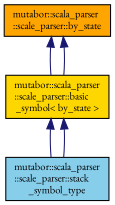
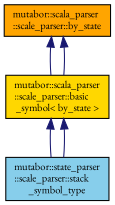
(57, 179) -> (57, 179)
